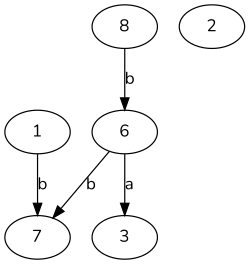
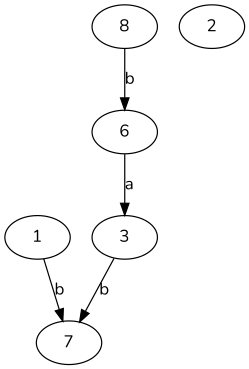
(85, 180) -> (100, 285)
